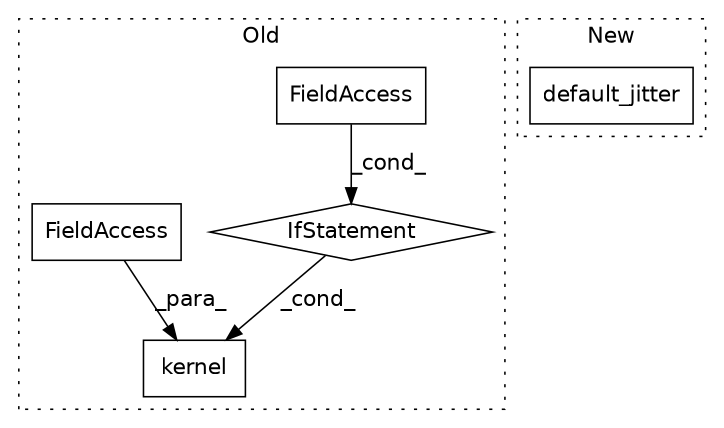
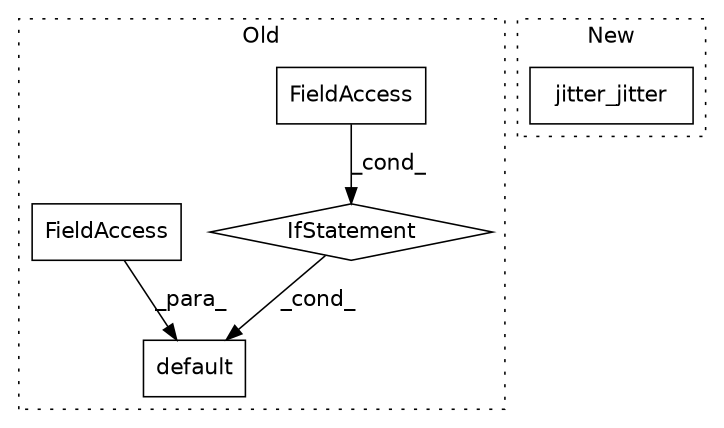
(612, 96) -> (612, 96)
(194, 368) -> (194, 368)
